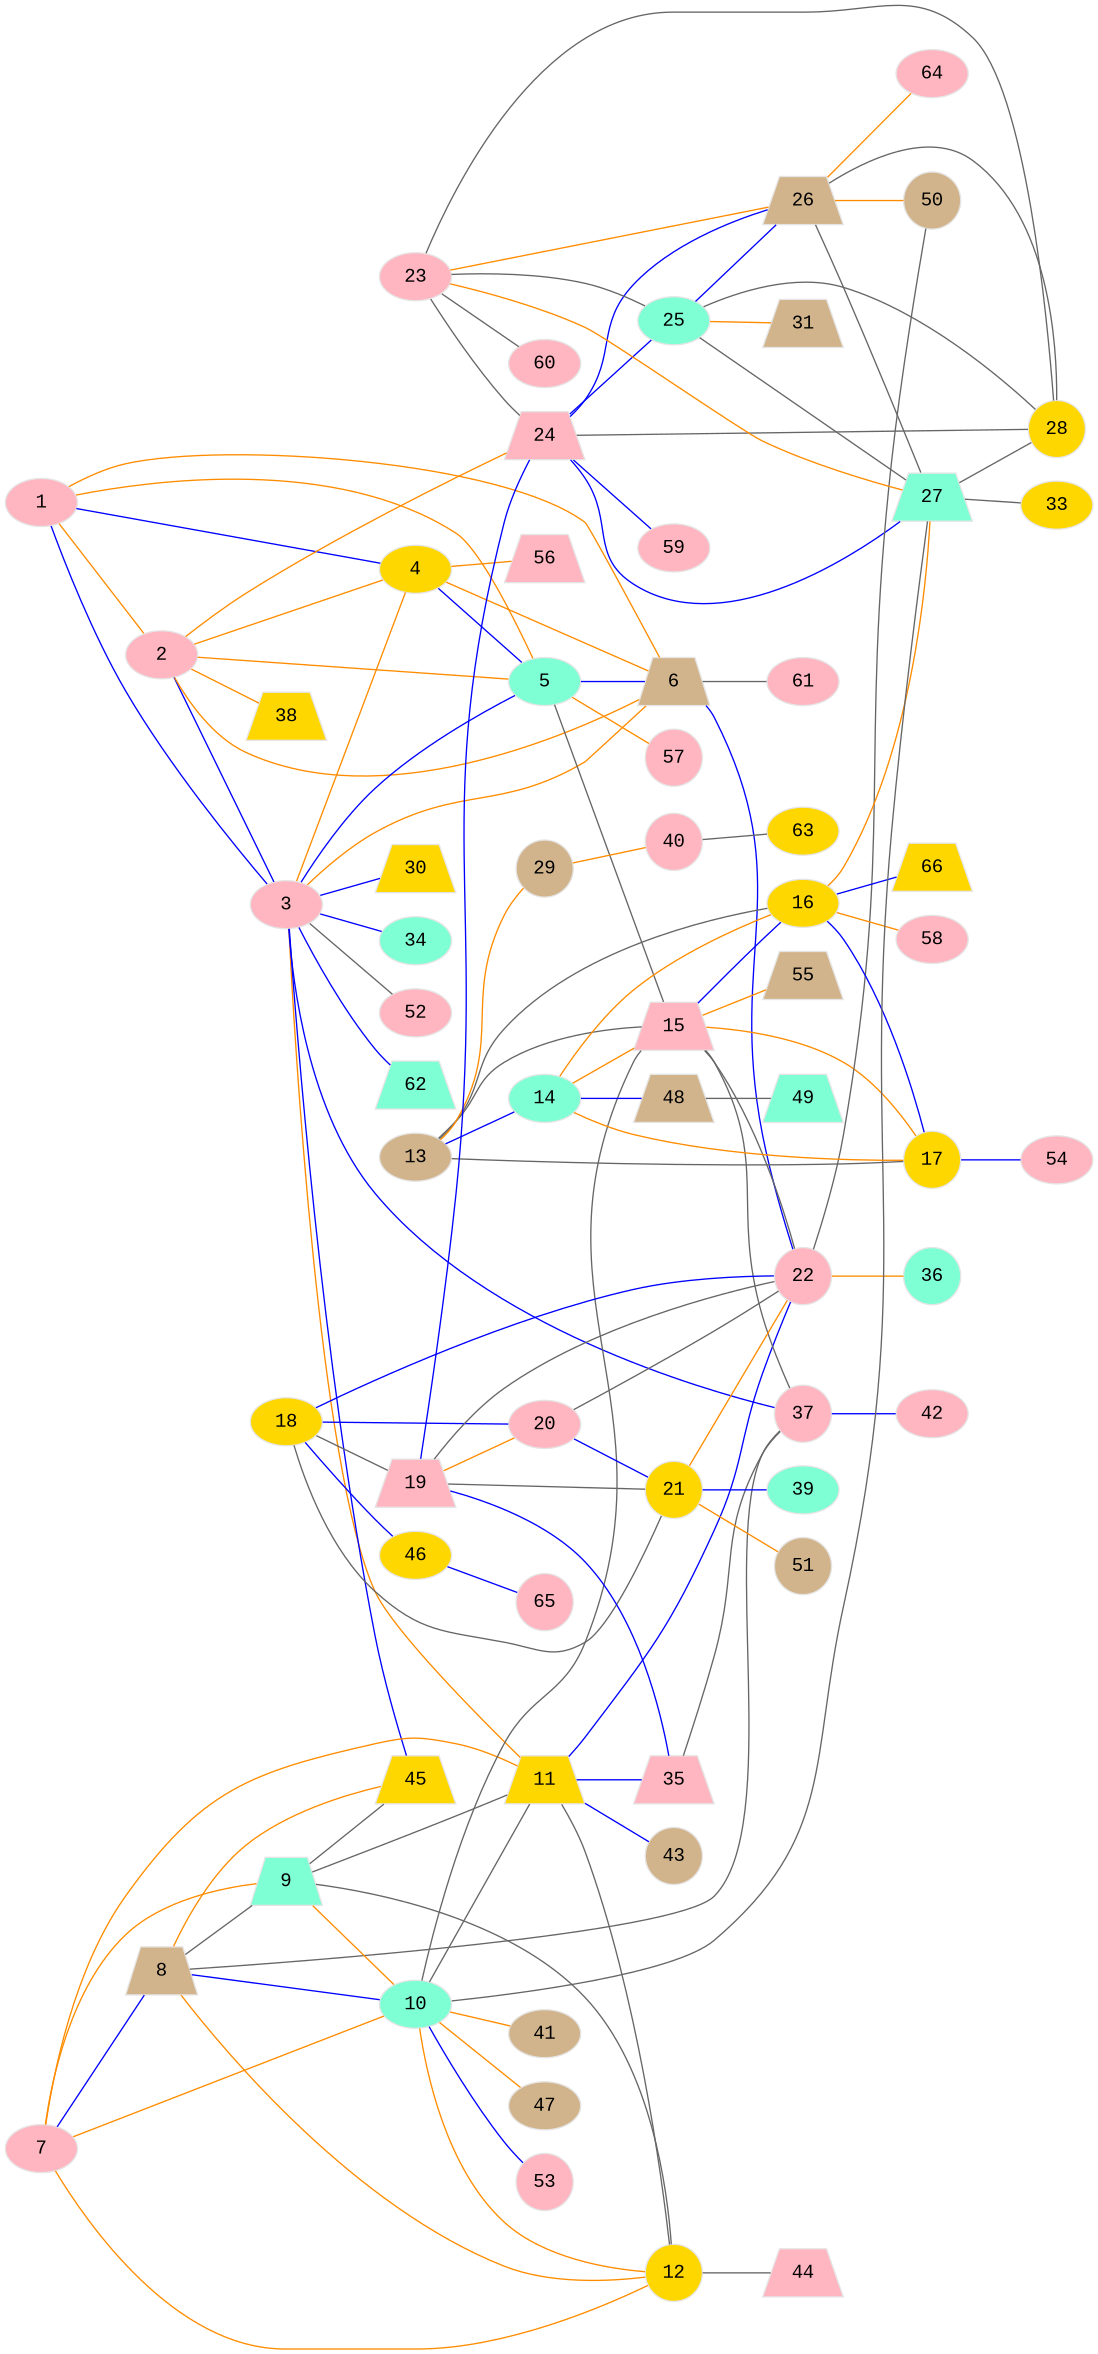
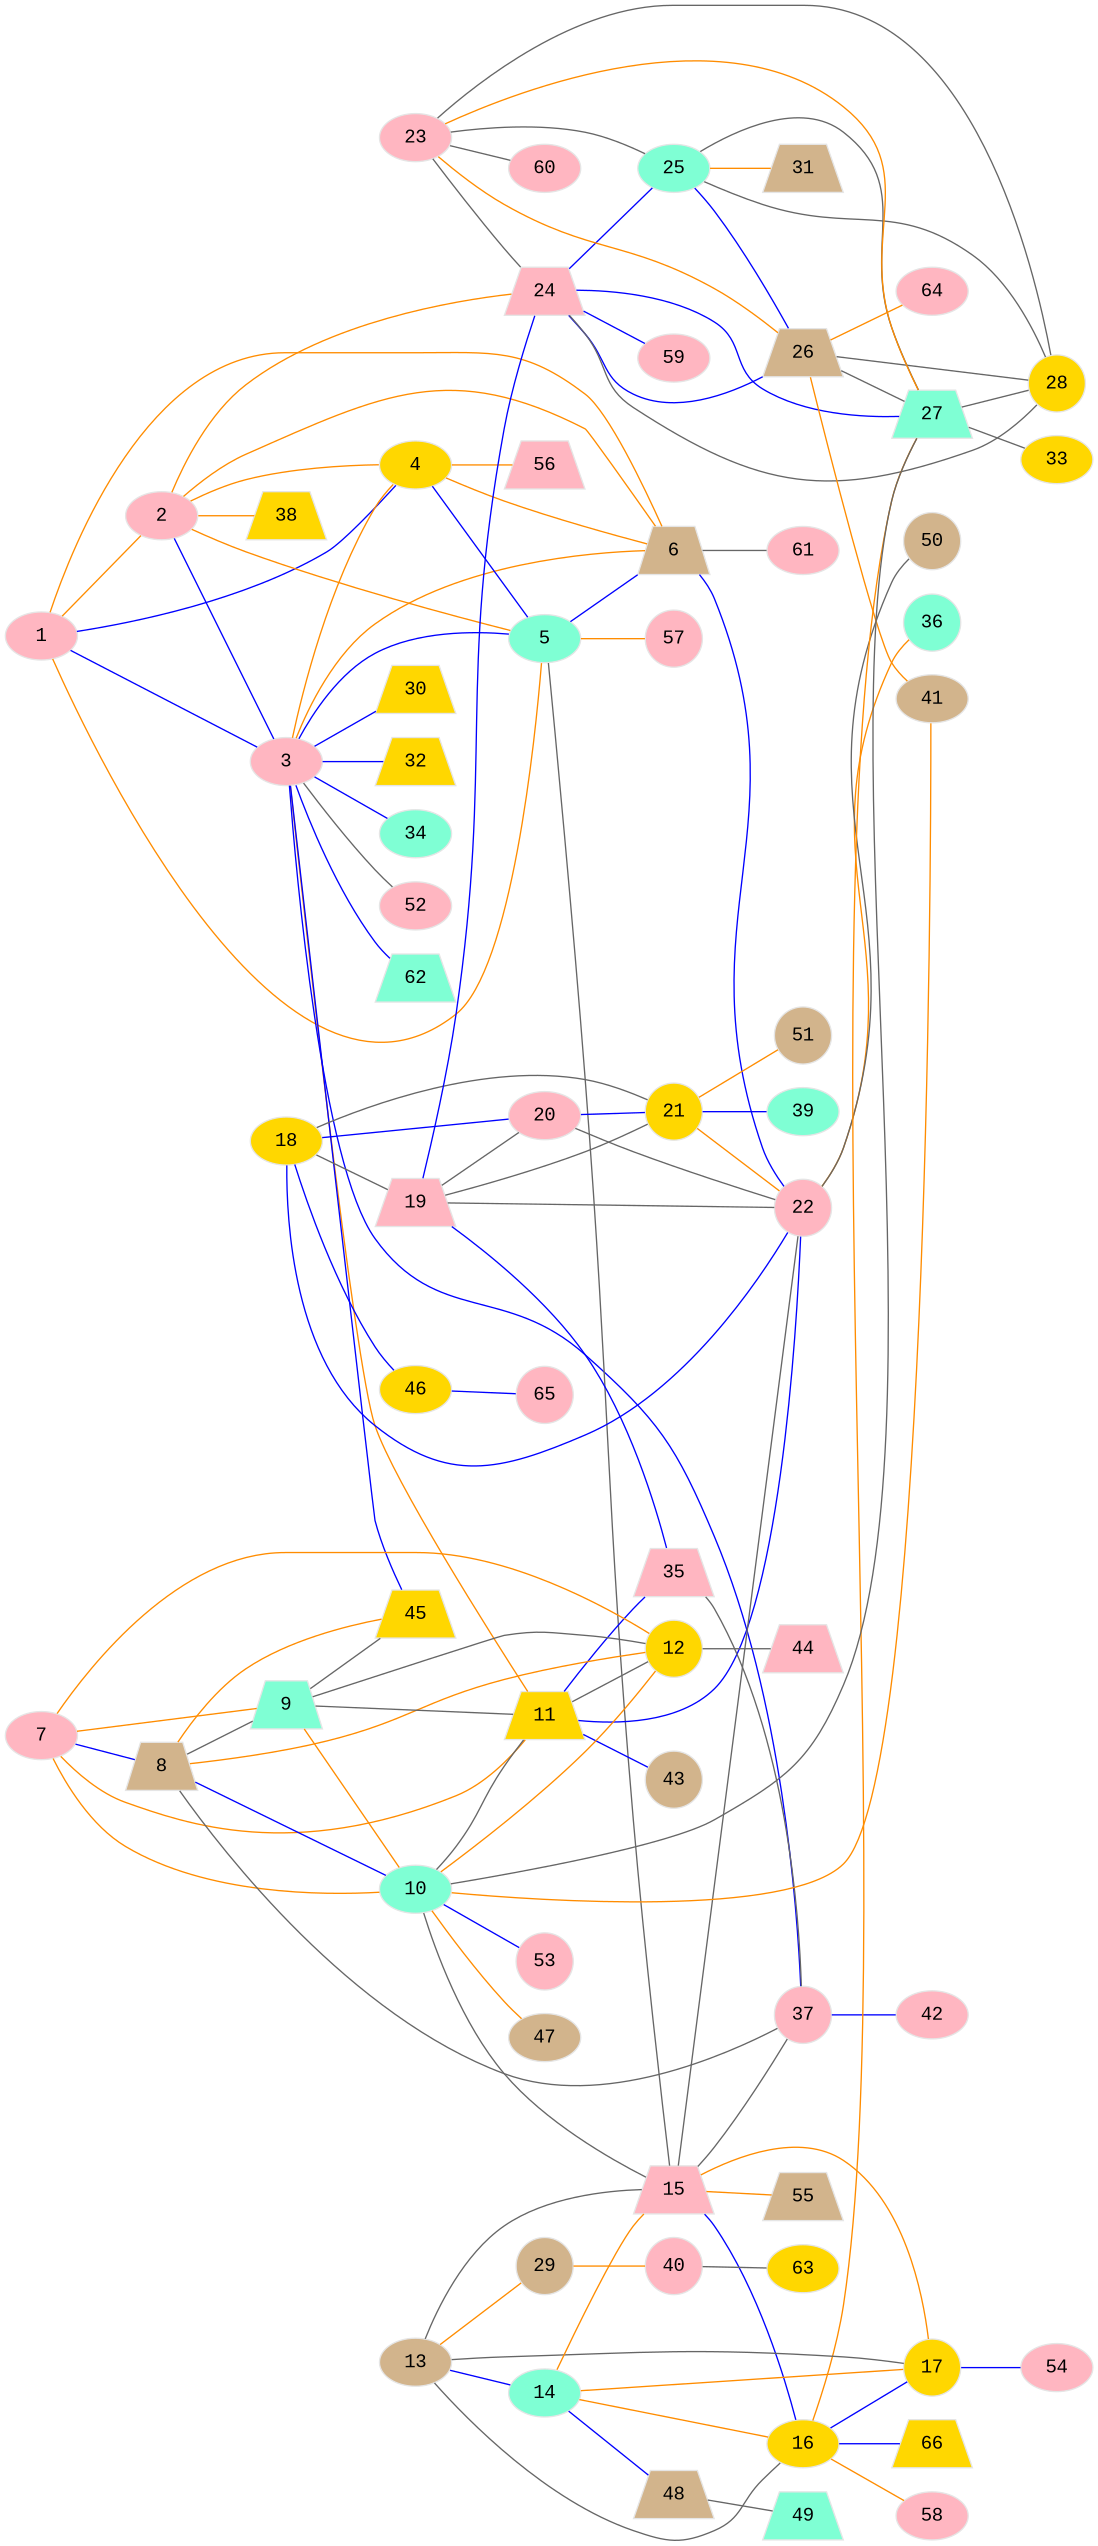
(869, 201) -> (851, 533)
none -> (416, 762)
(479, 1454) -> (480, 1159)
